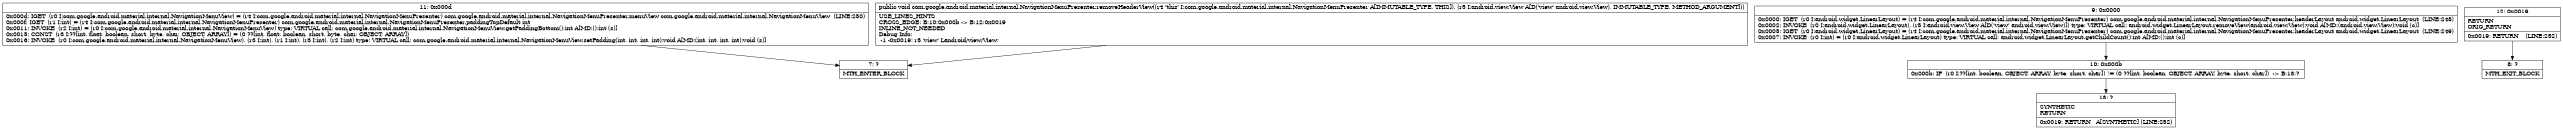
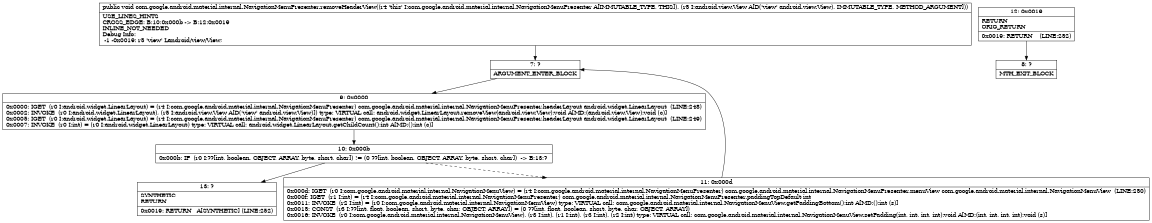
(874, 74) -> (535, 74)
none -> (466, 86)
none -> (484, 170)
